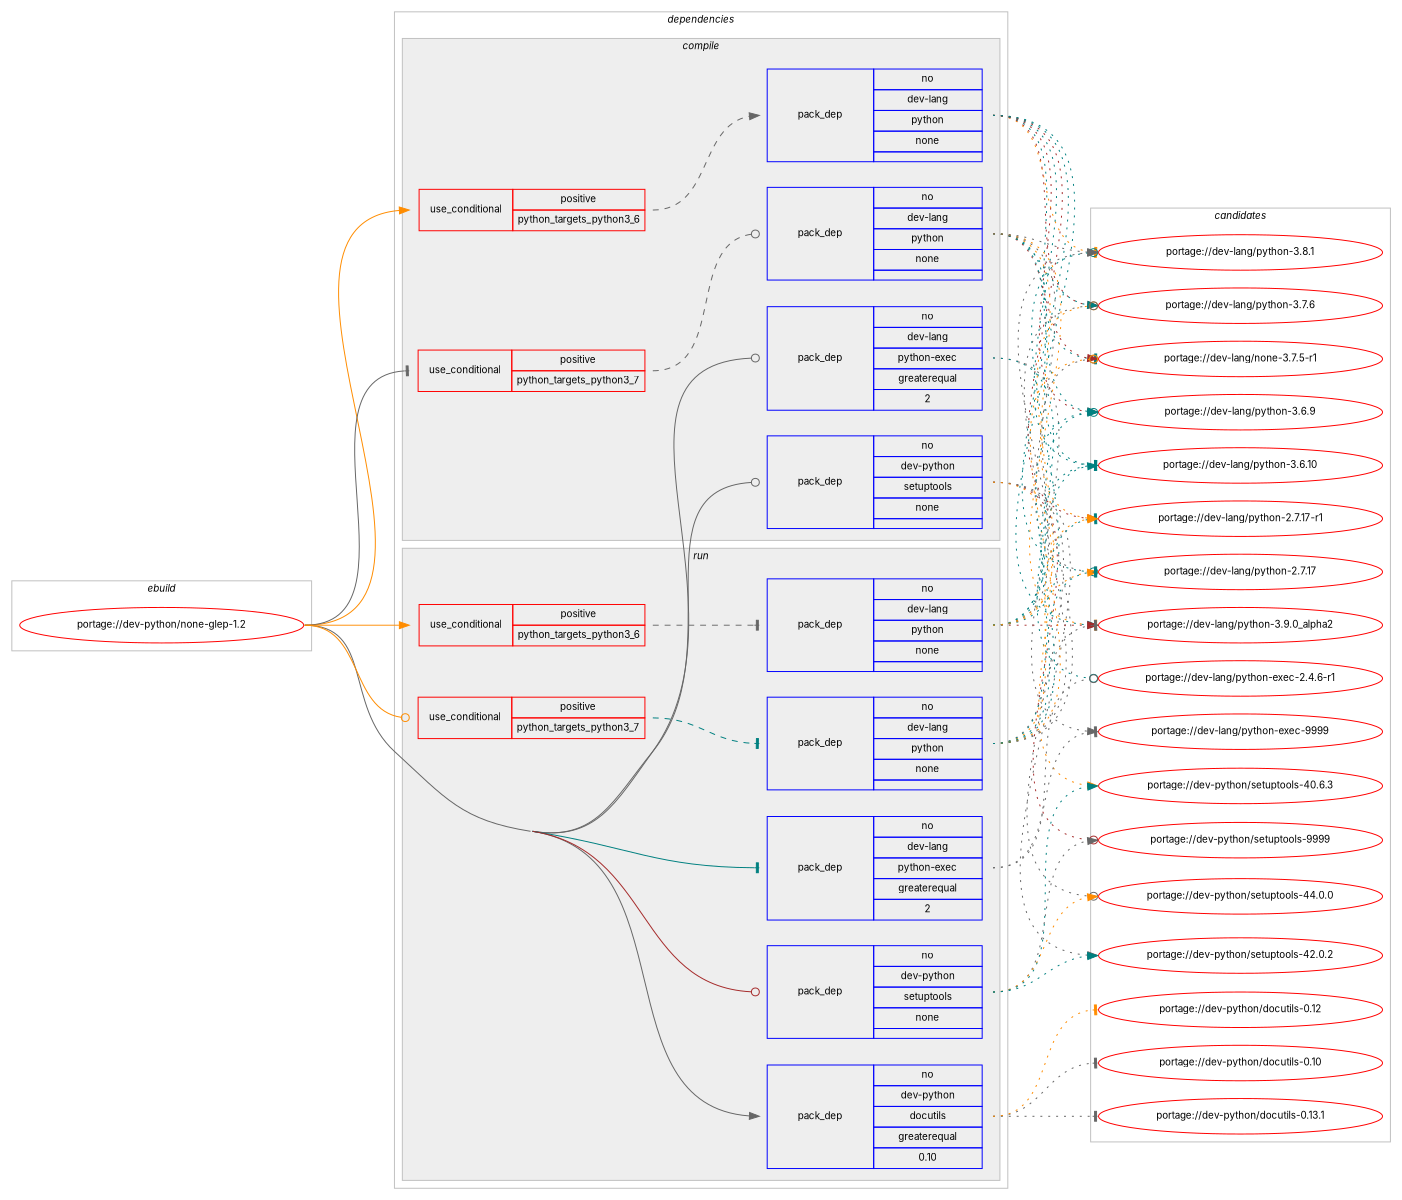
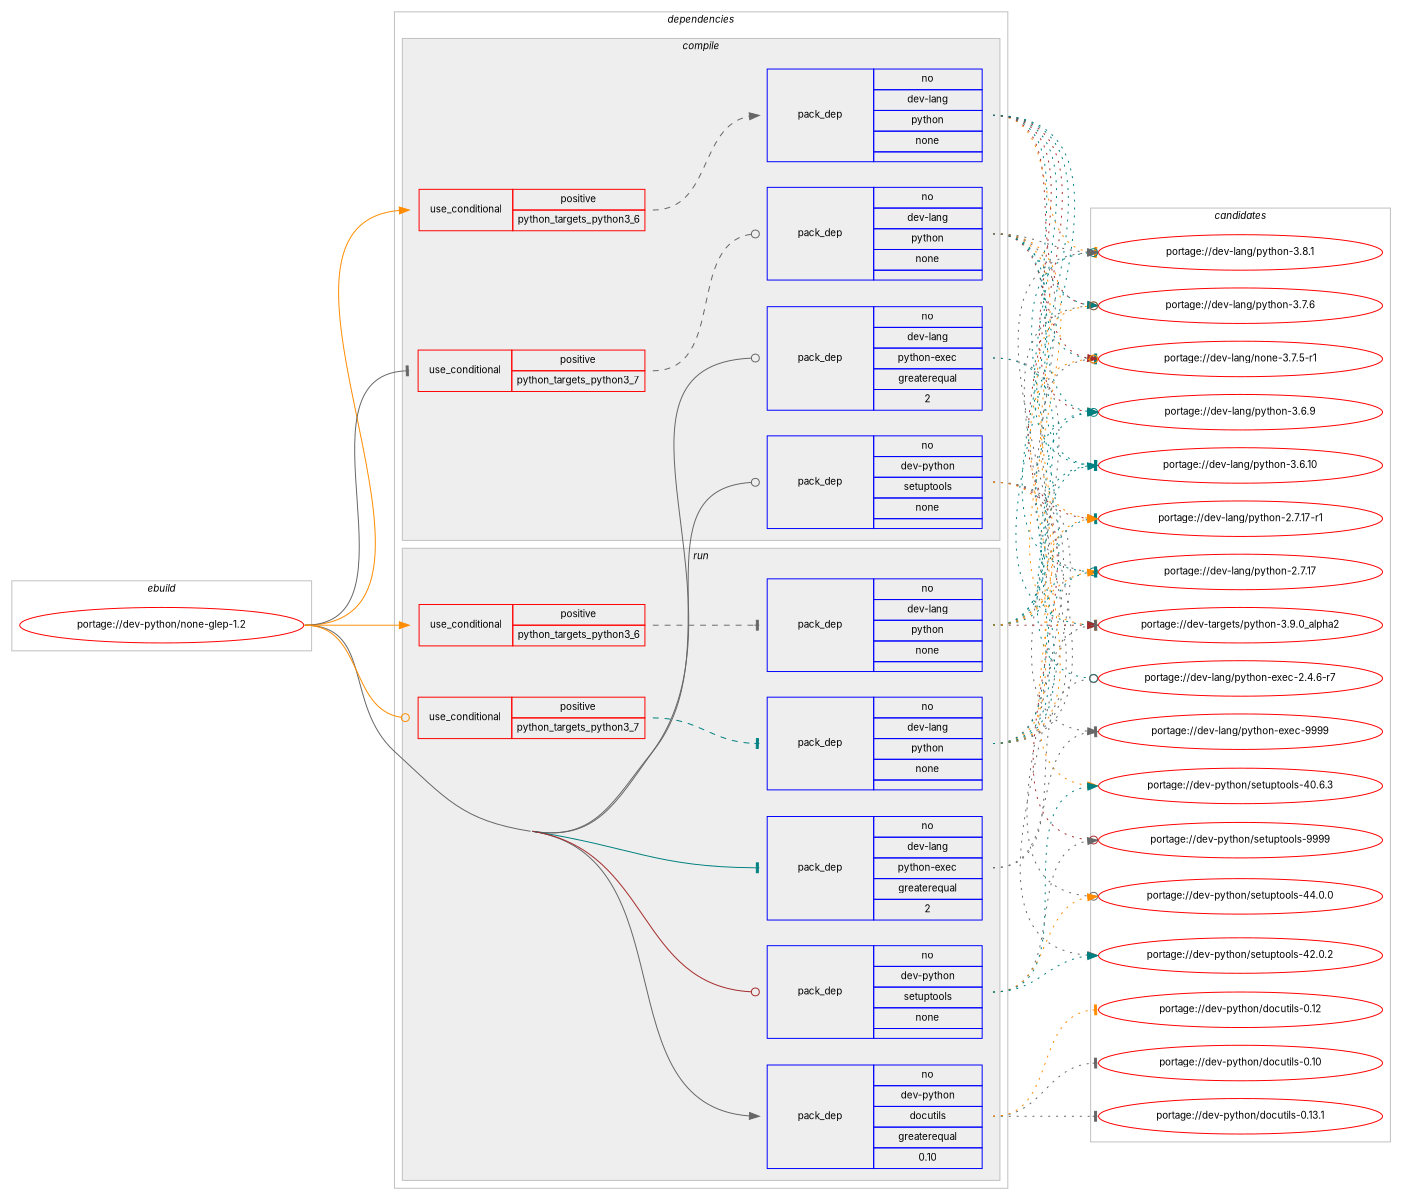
(1241, 625) -> (1241, 625)
(1241, 678) -> (1241, 678)
